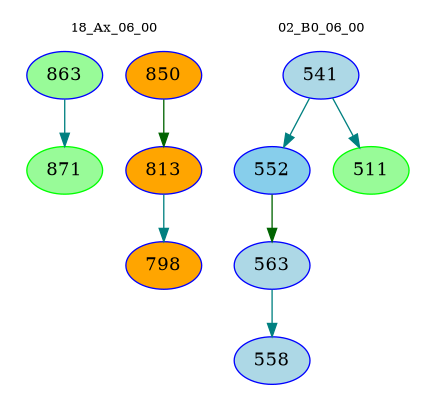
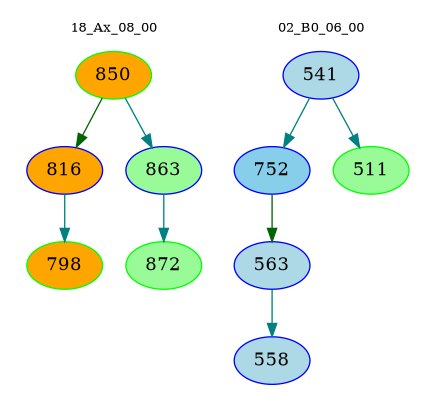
(114, 28) -> (114, 28)
(164, 75) -> (114, 75)
none -> (135, 117)
(65, 170) -> (164, 265)
(164, 170) -> (65, 170)
(272, 170) -> (272, 170)
(164, 265) -> (65, 265)
